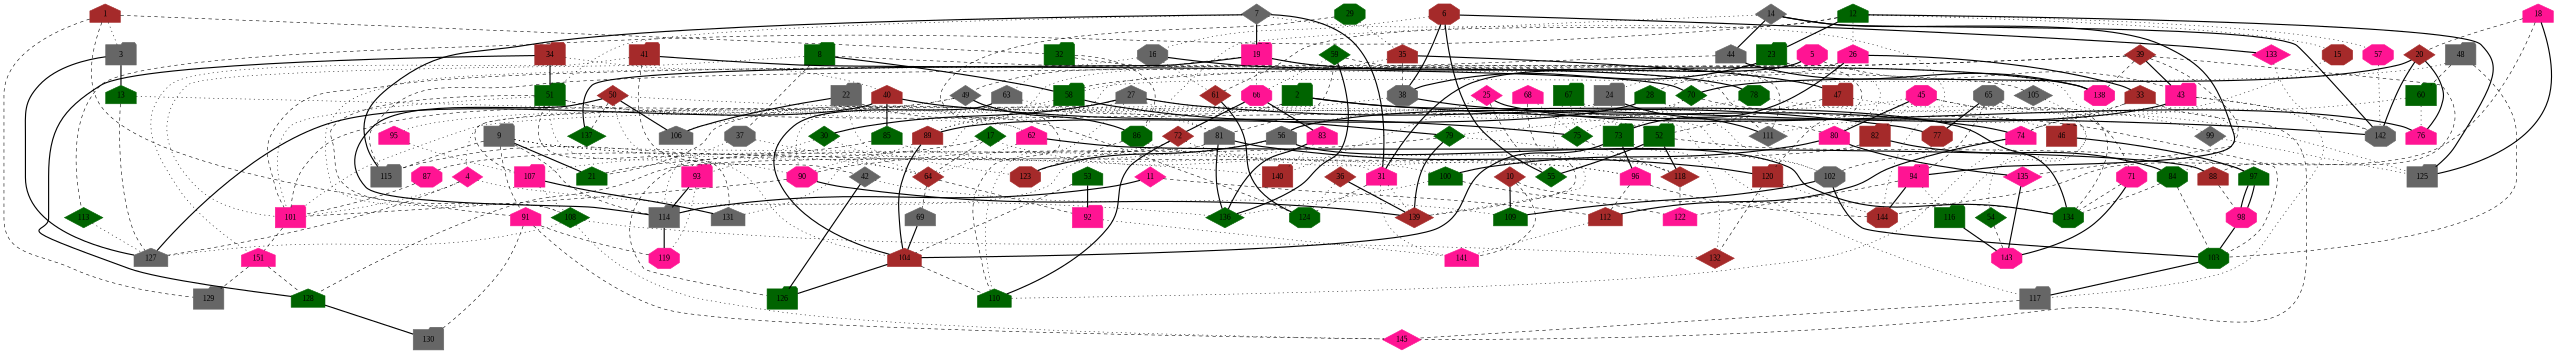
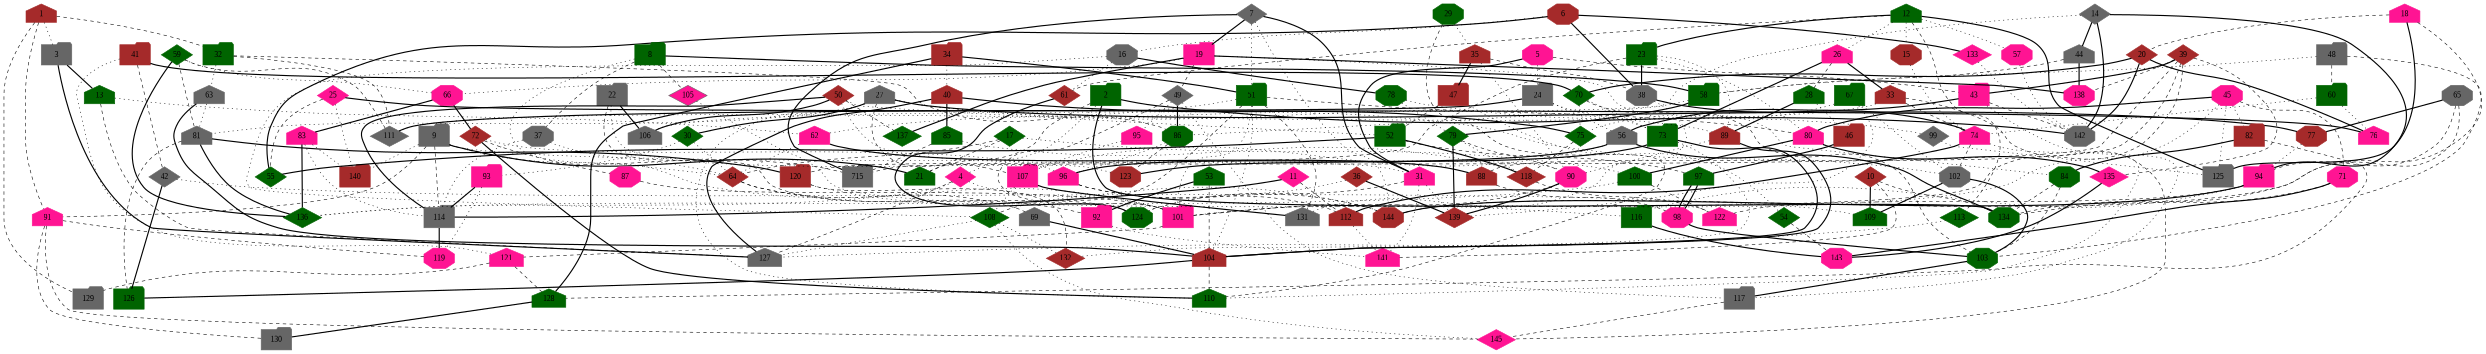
(1528, 96) -> none
(2033, 96) -> (688, 96)
(386, 177) -> (858, 177)
(258, 258) -> (506, 258)
